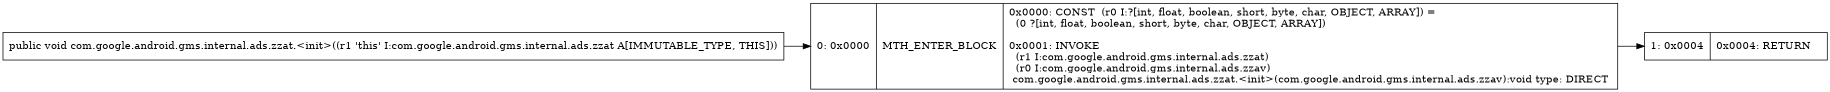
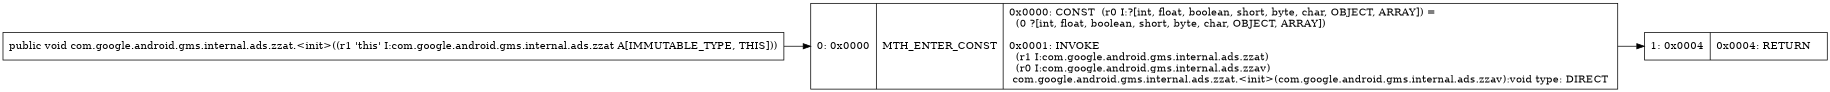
(940, 46) -> (940, 46)
